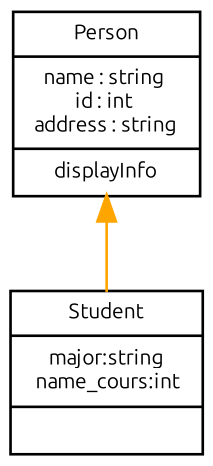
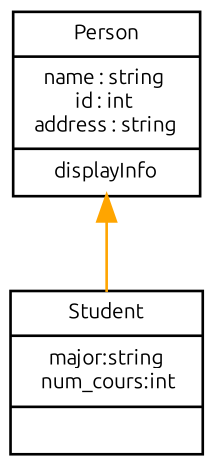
(107, 382) -> (107, 382)
